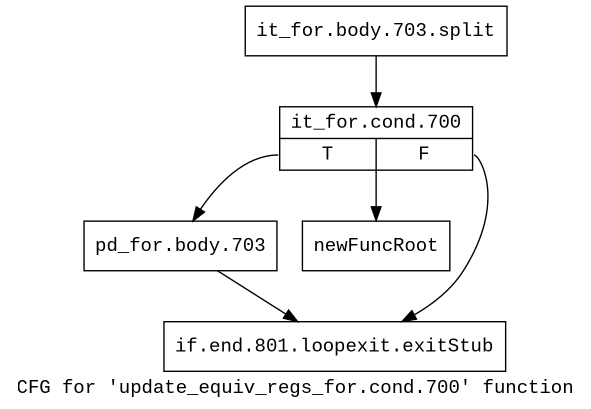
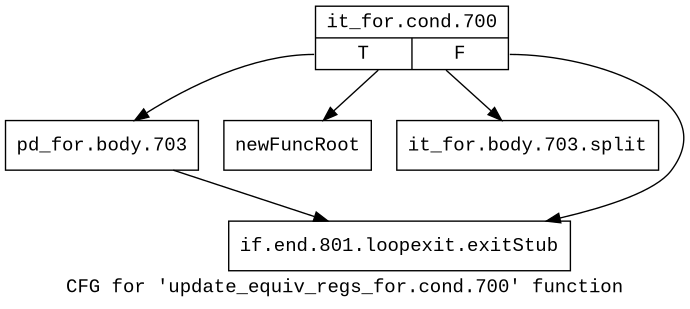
(376, 75) -> (469, 90)
